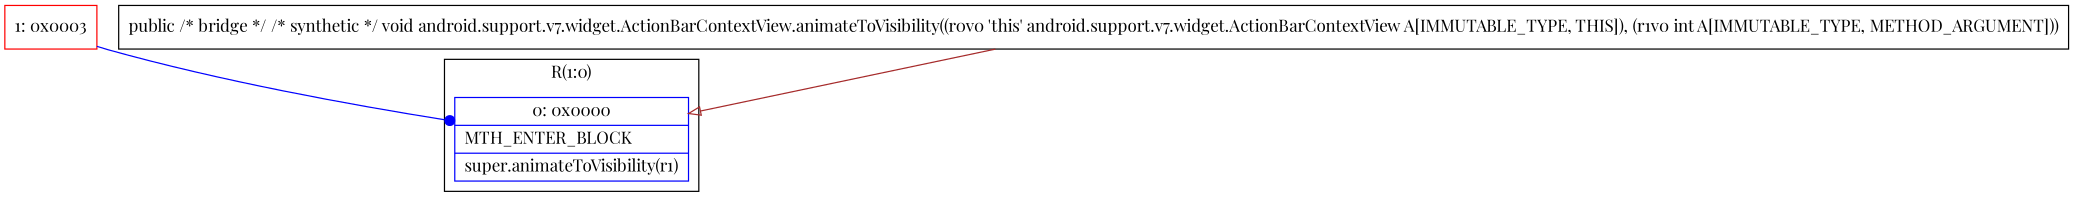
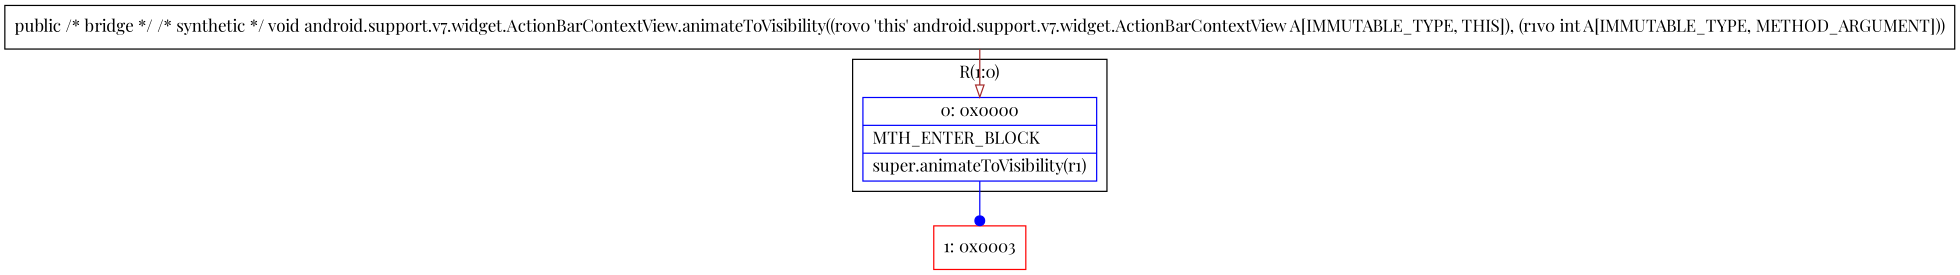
(270, 88) -> (980, 199)
